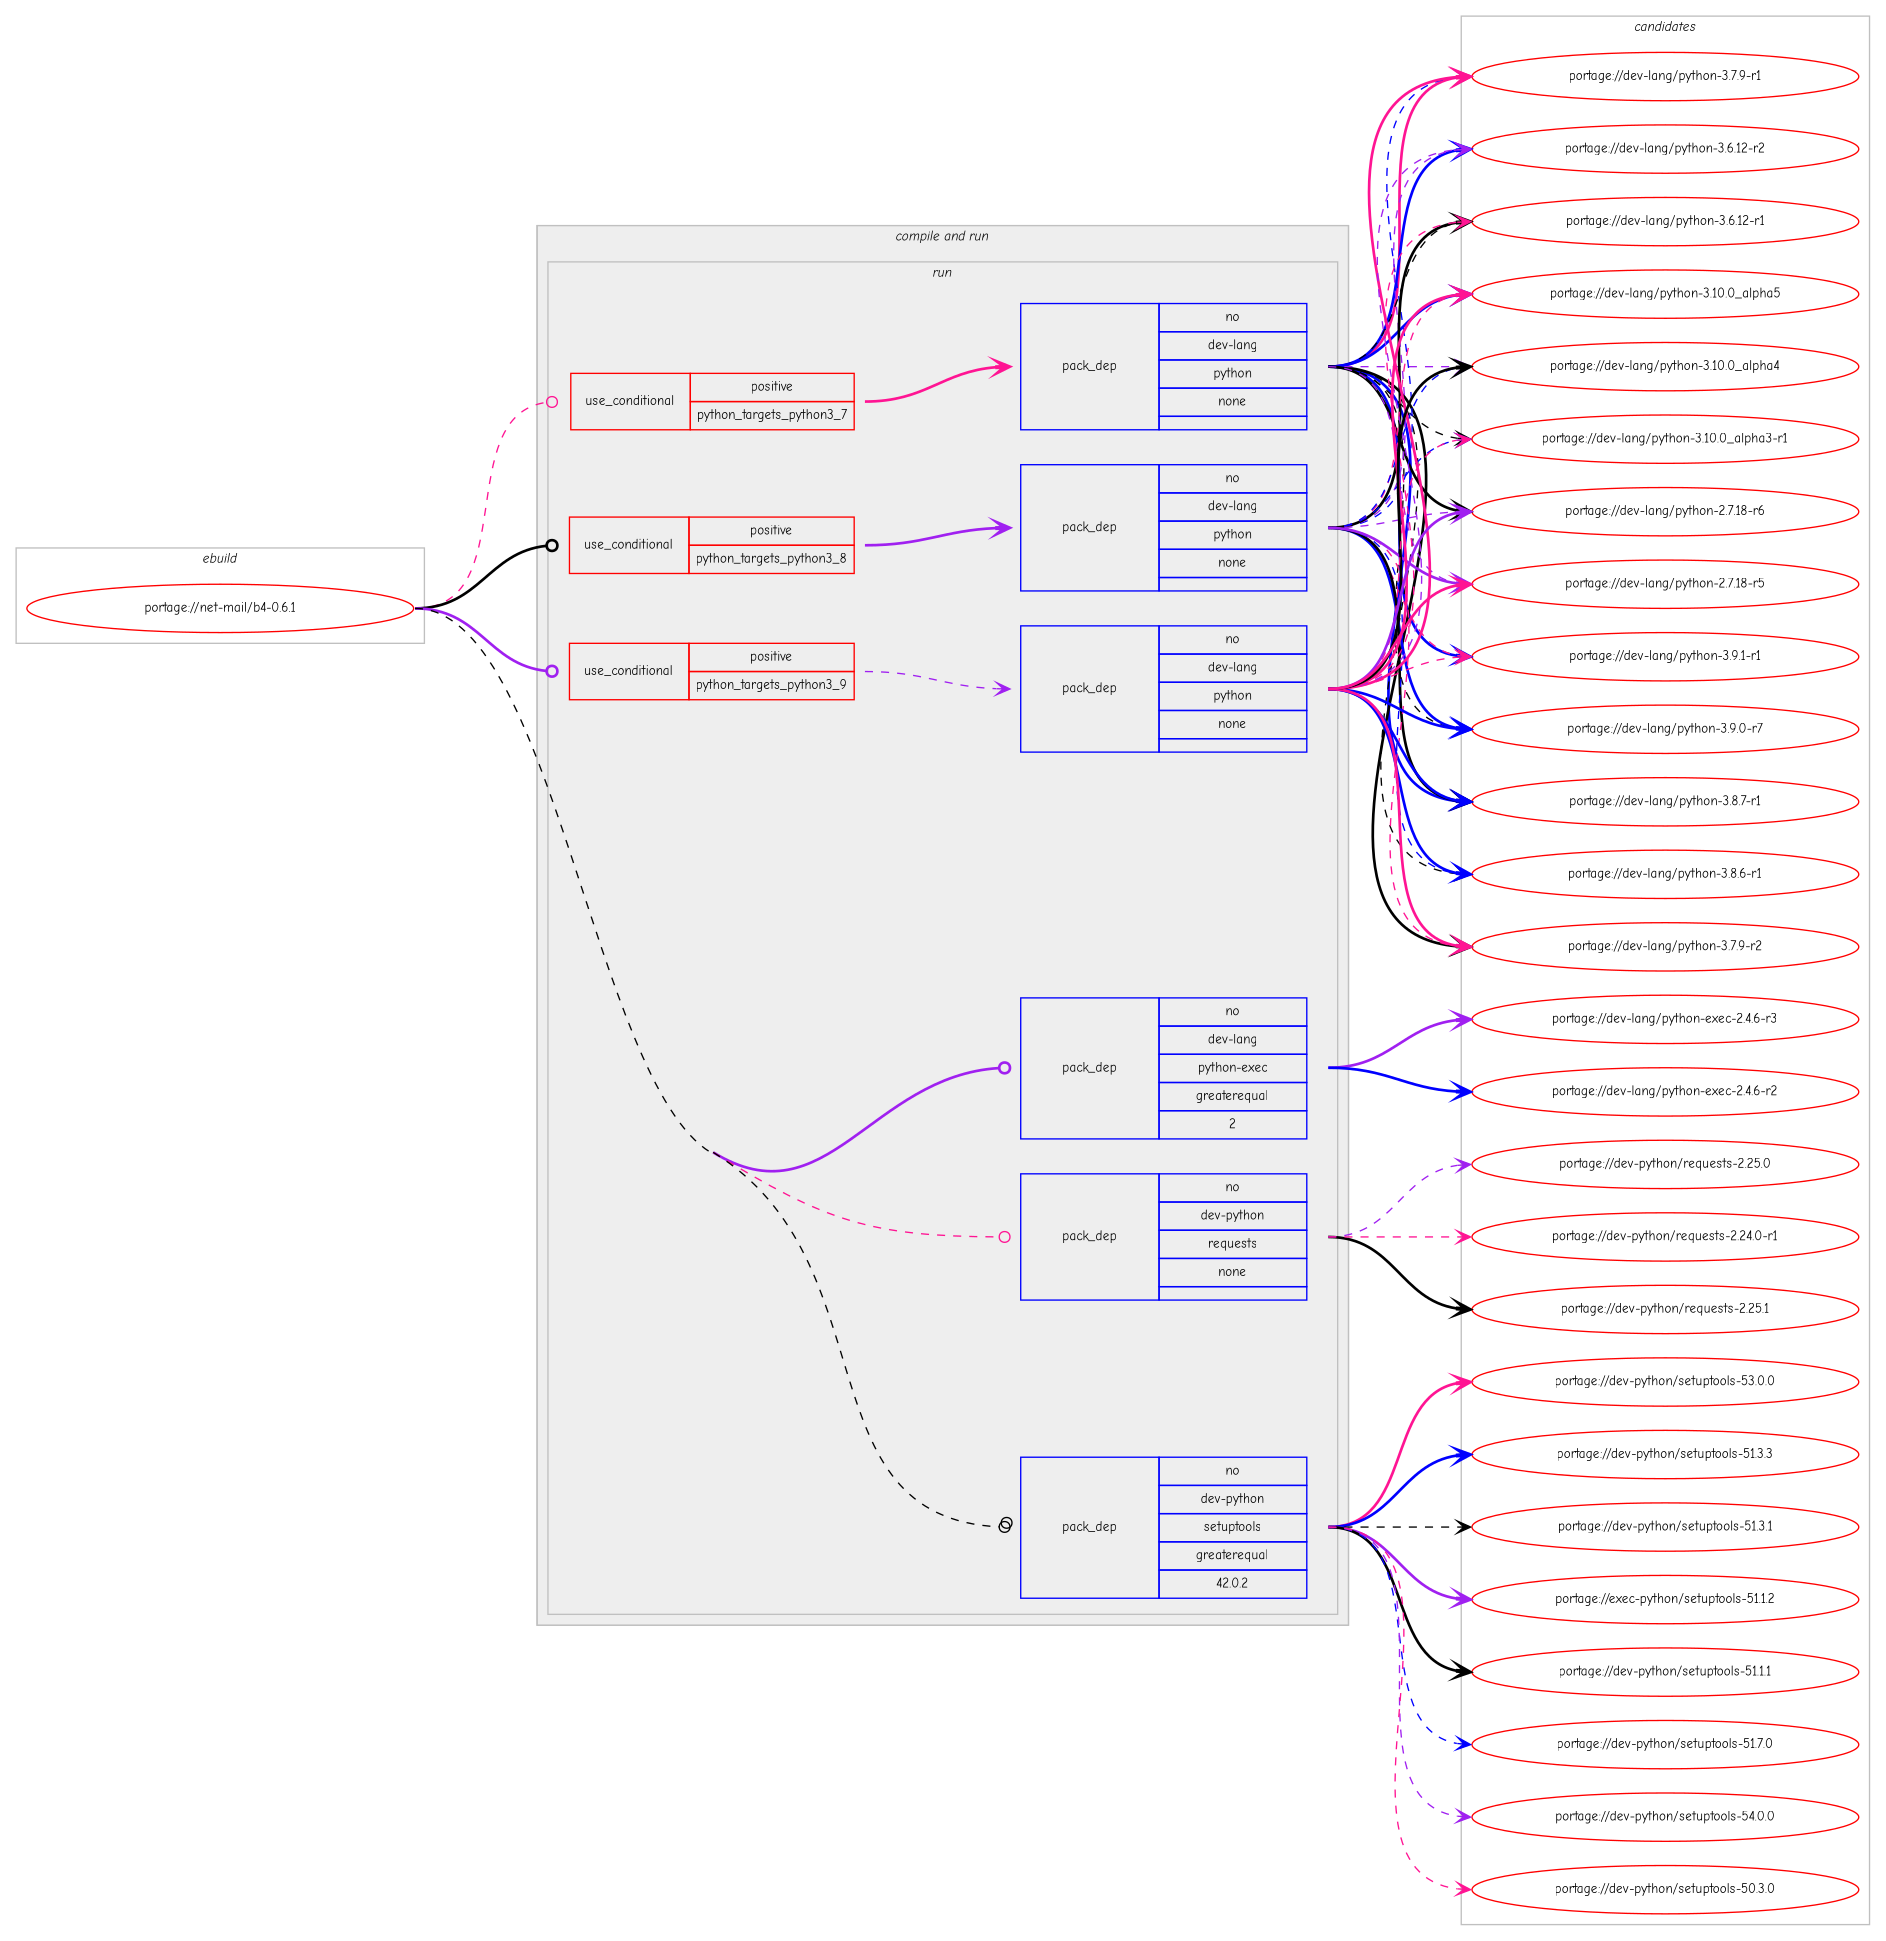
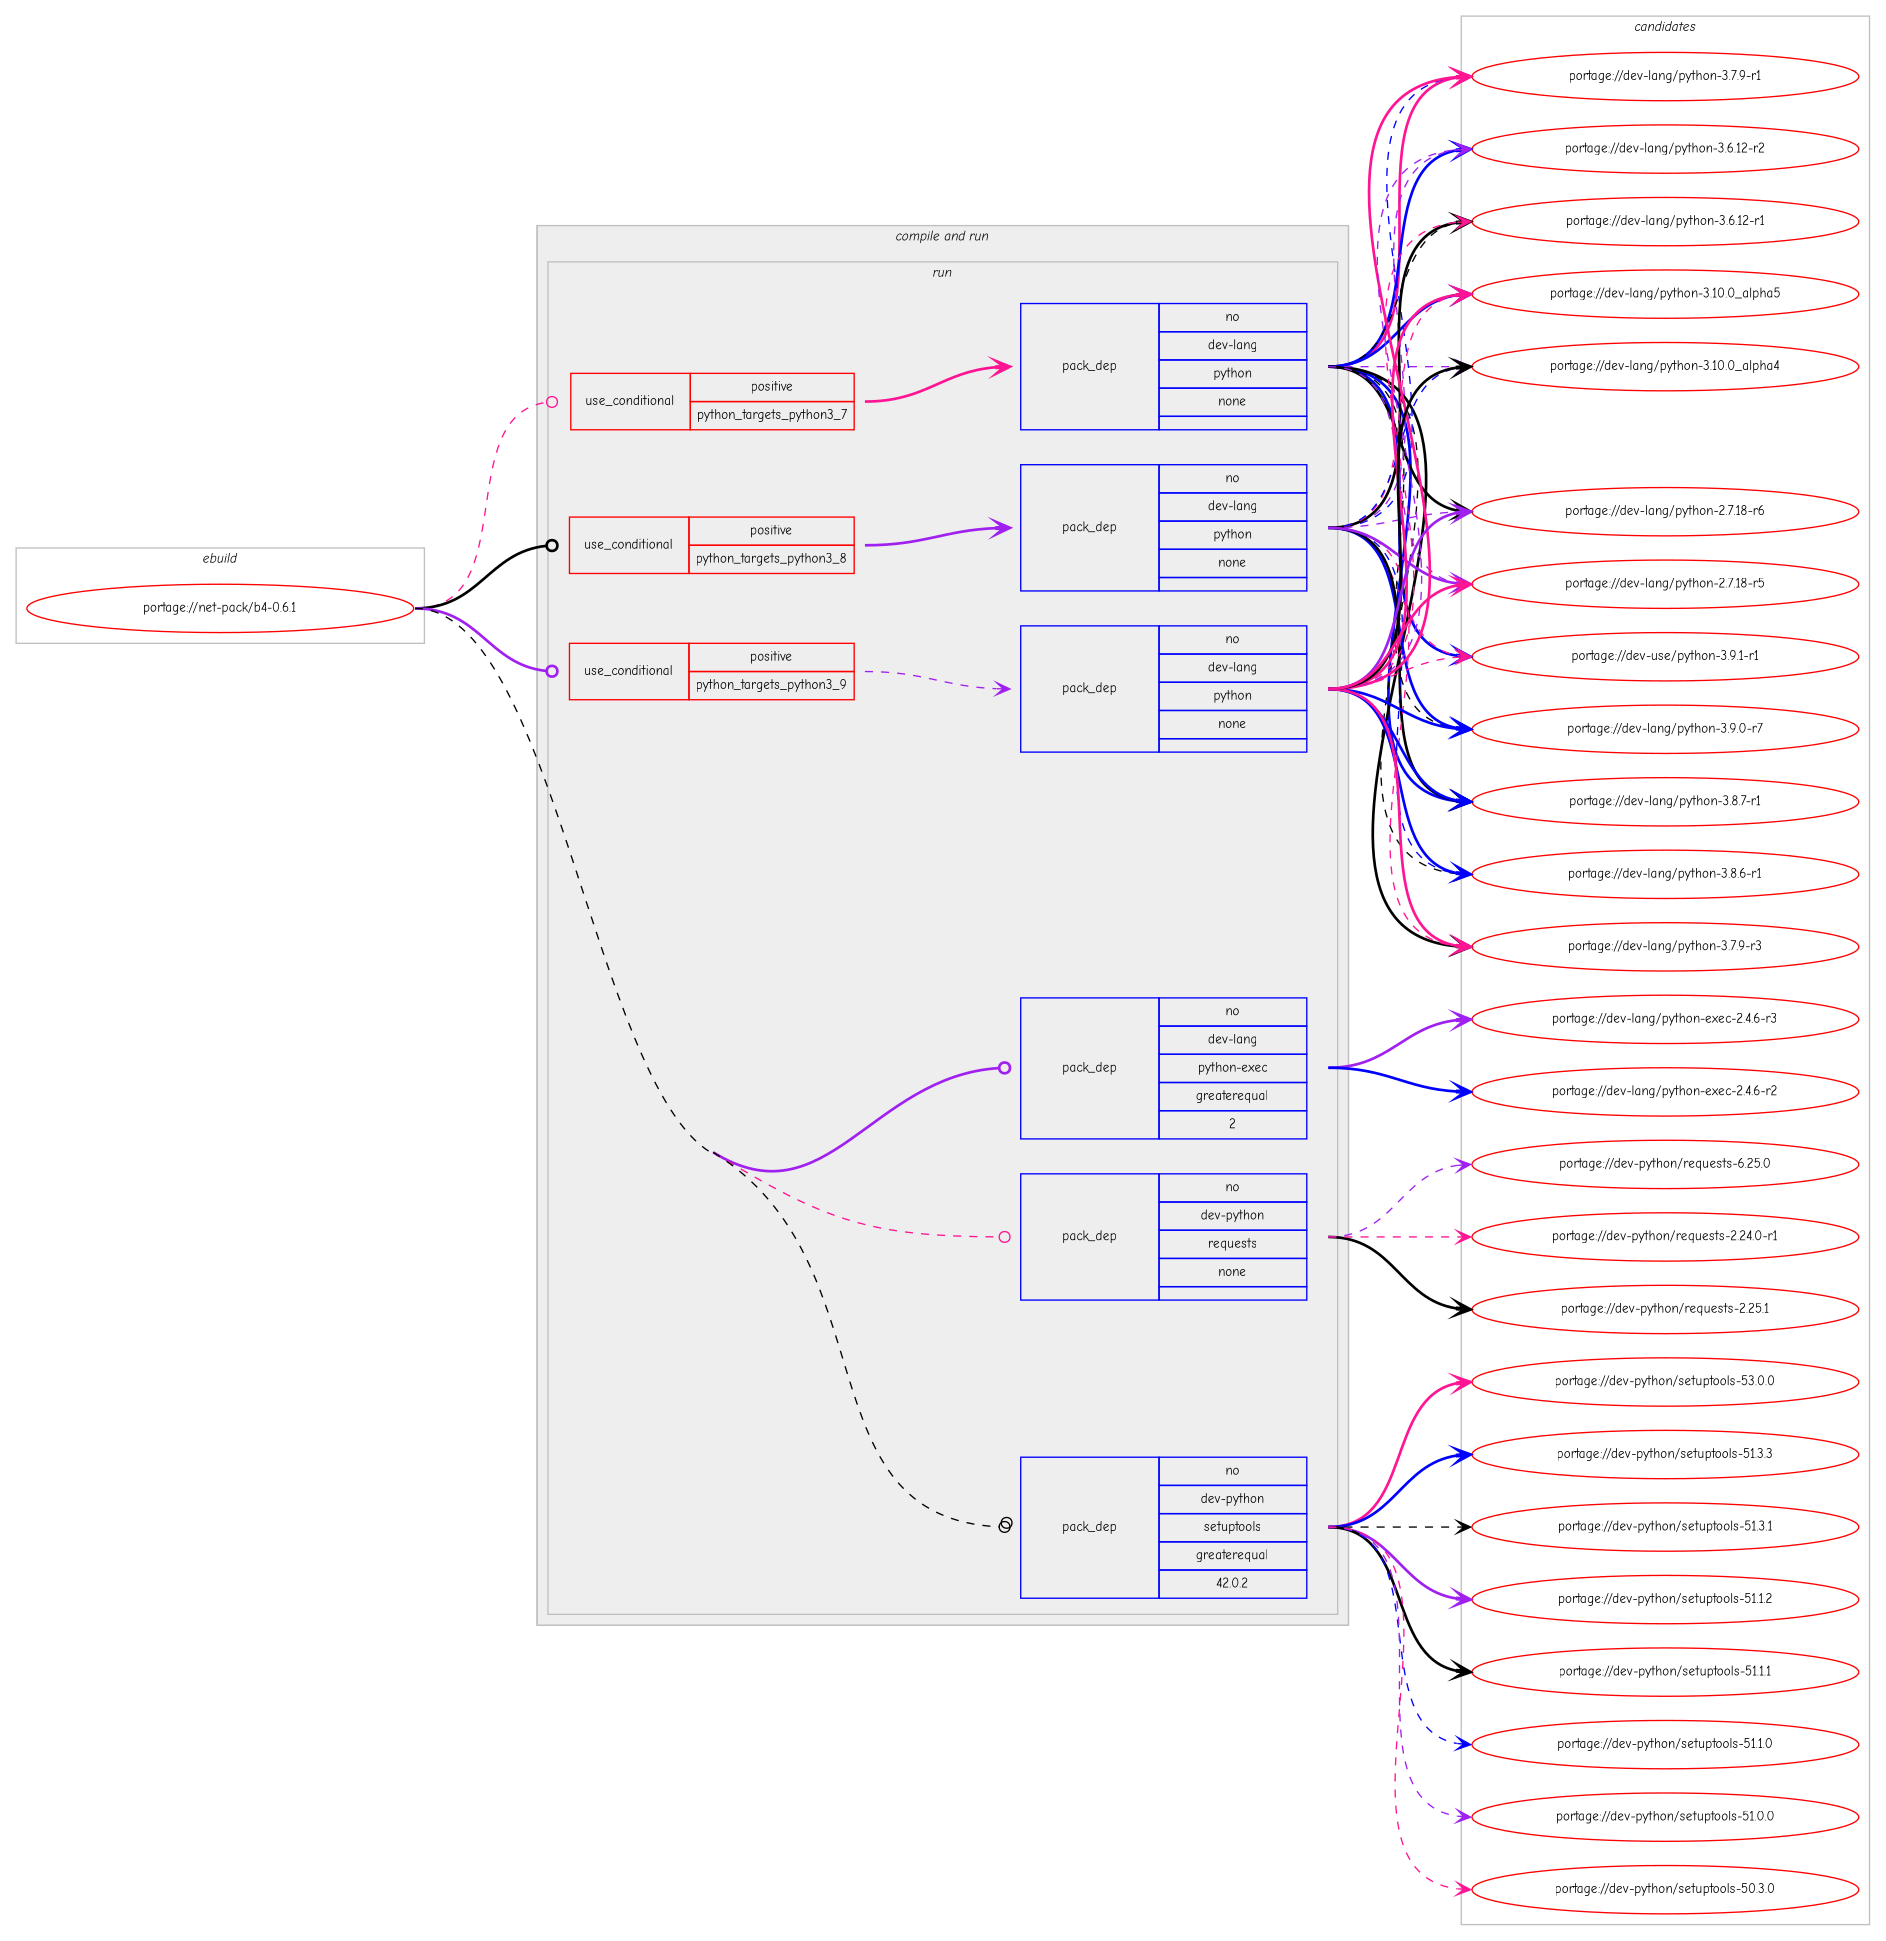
(1665, 439) -> none
(220, 608) -> (220, 608)
(1665, 657) -> (1665, 657)
(1665, 947) -> (1665, 947)
(1665, 1164) -> (1665, 1164)
(1665, 1600) -> (1665, 1600)
(1665, 1745) -> (1665, 1745)
(1665, 1817) -> (1665, 1817)
